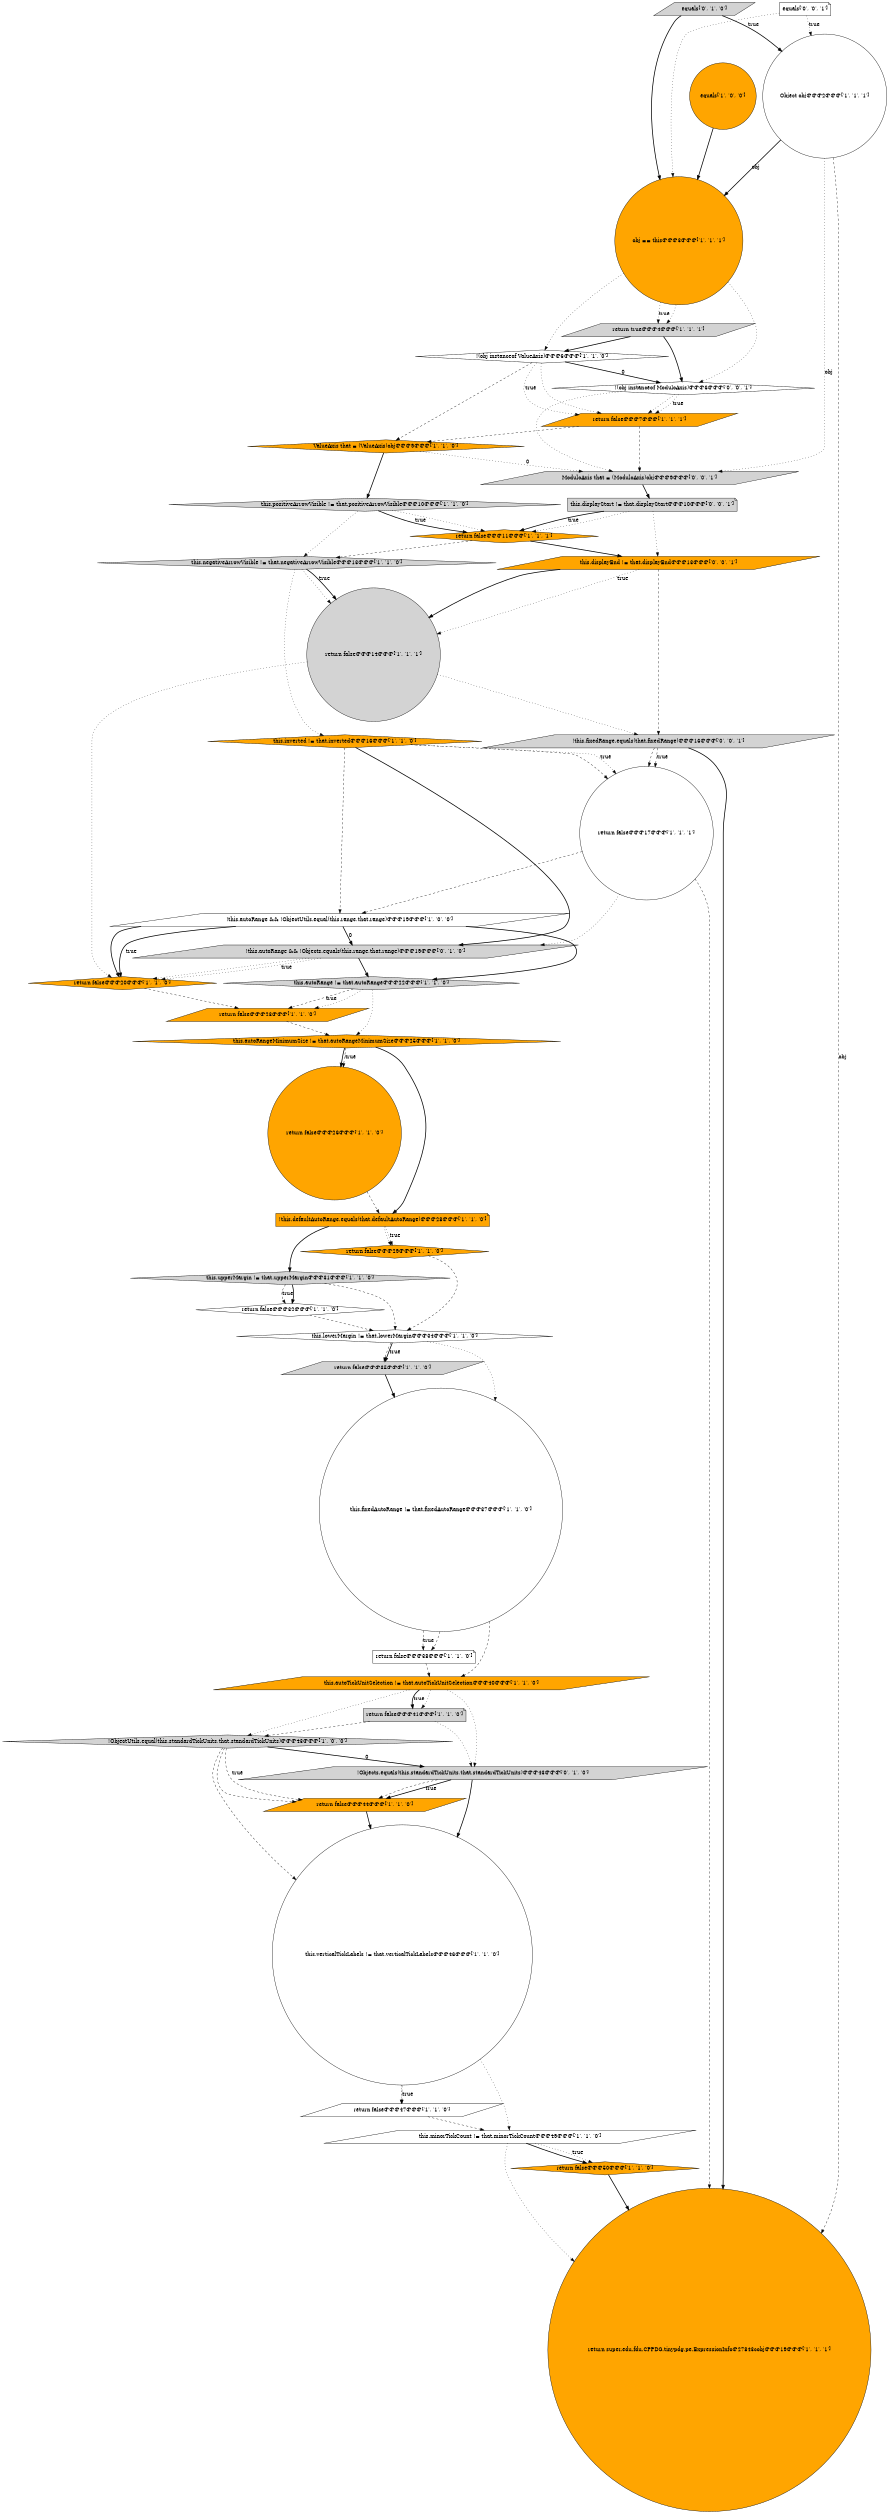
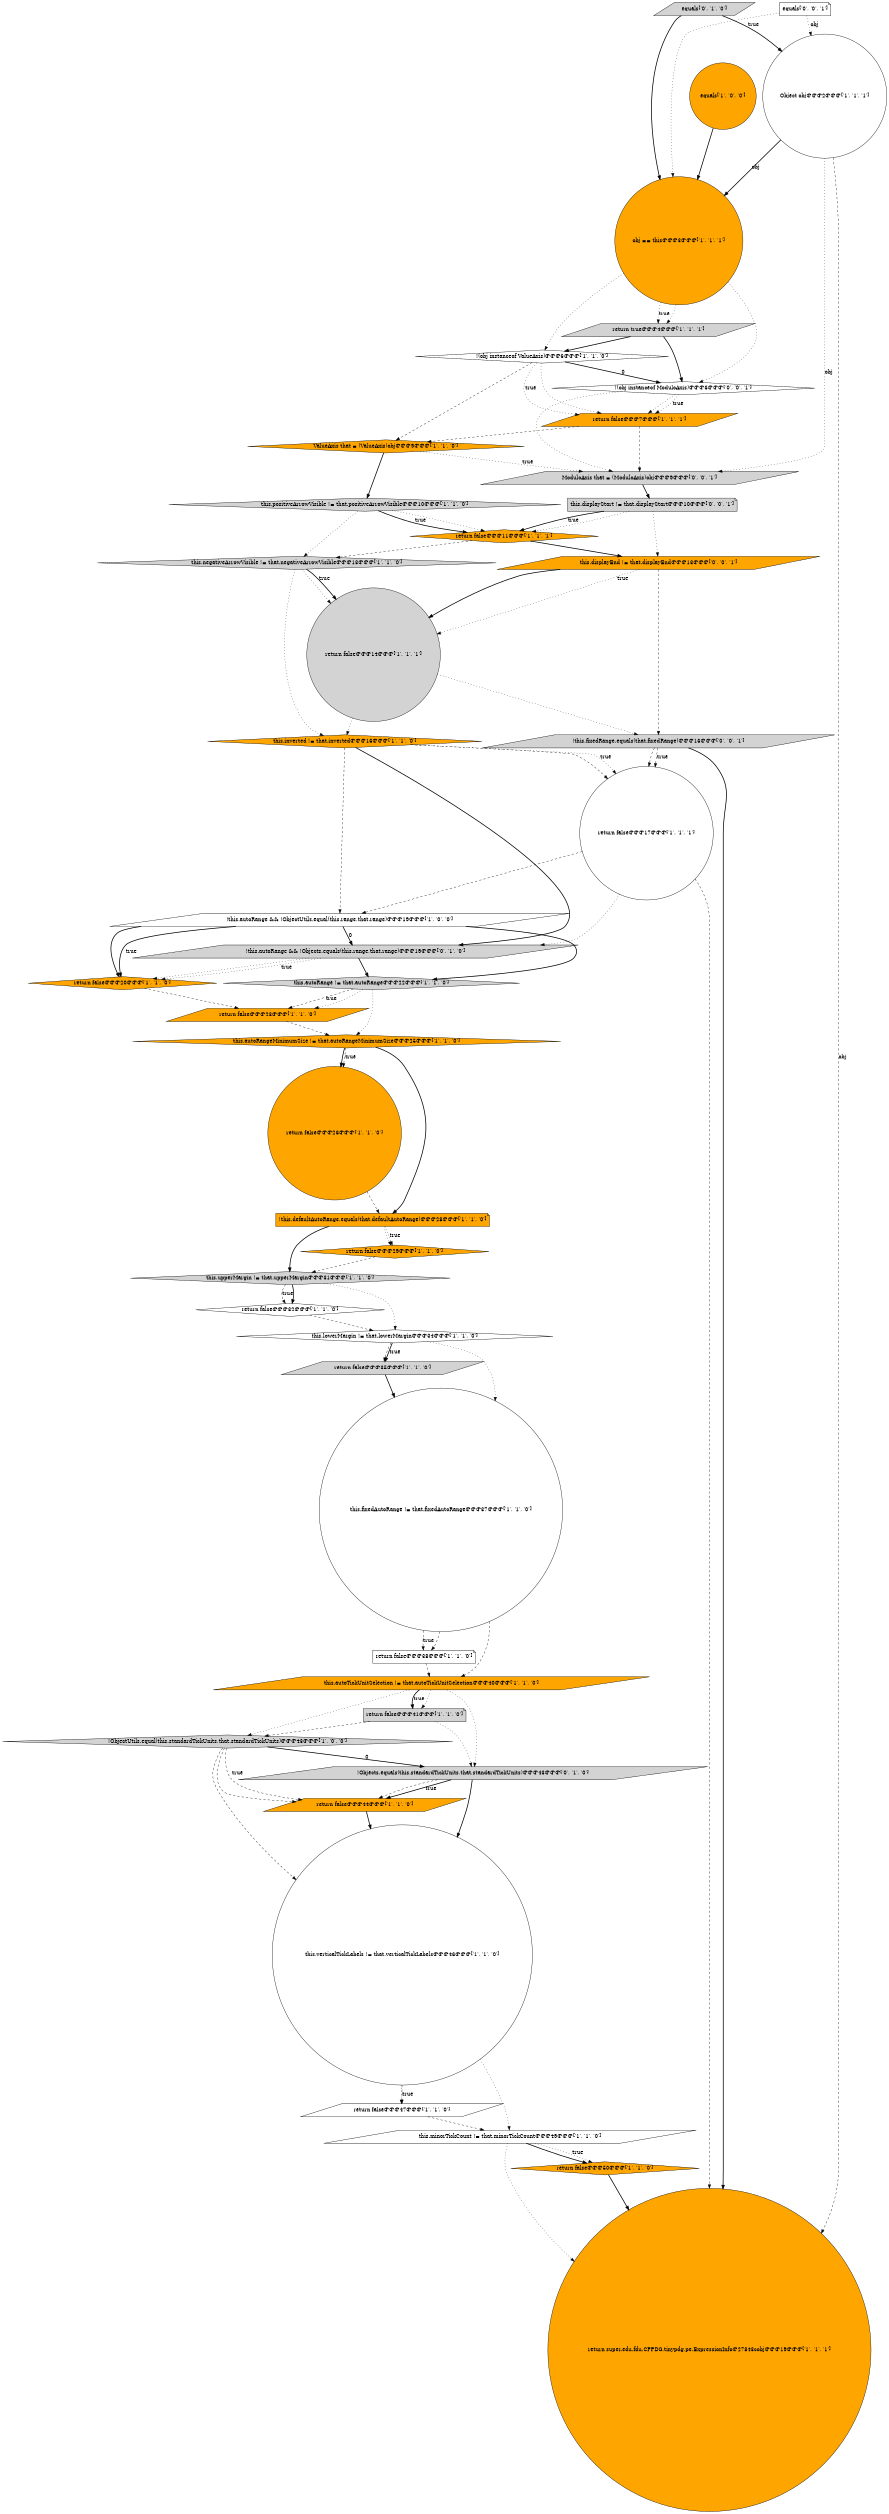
(814, 25) -> (814, 25)
(528, 462) -> (528, 462)
(92, 742) -> (350, 725)
(369, 1294) -> (369, 1294)
(453, 1295) -> (345, 1264)
